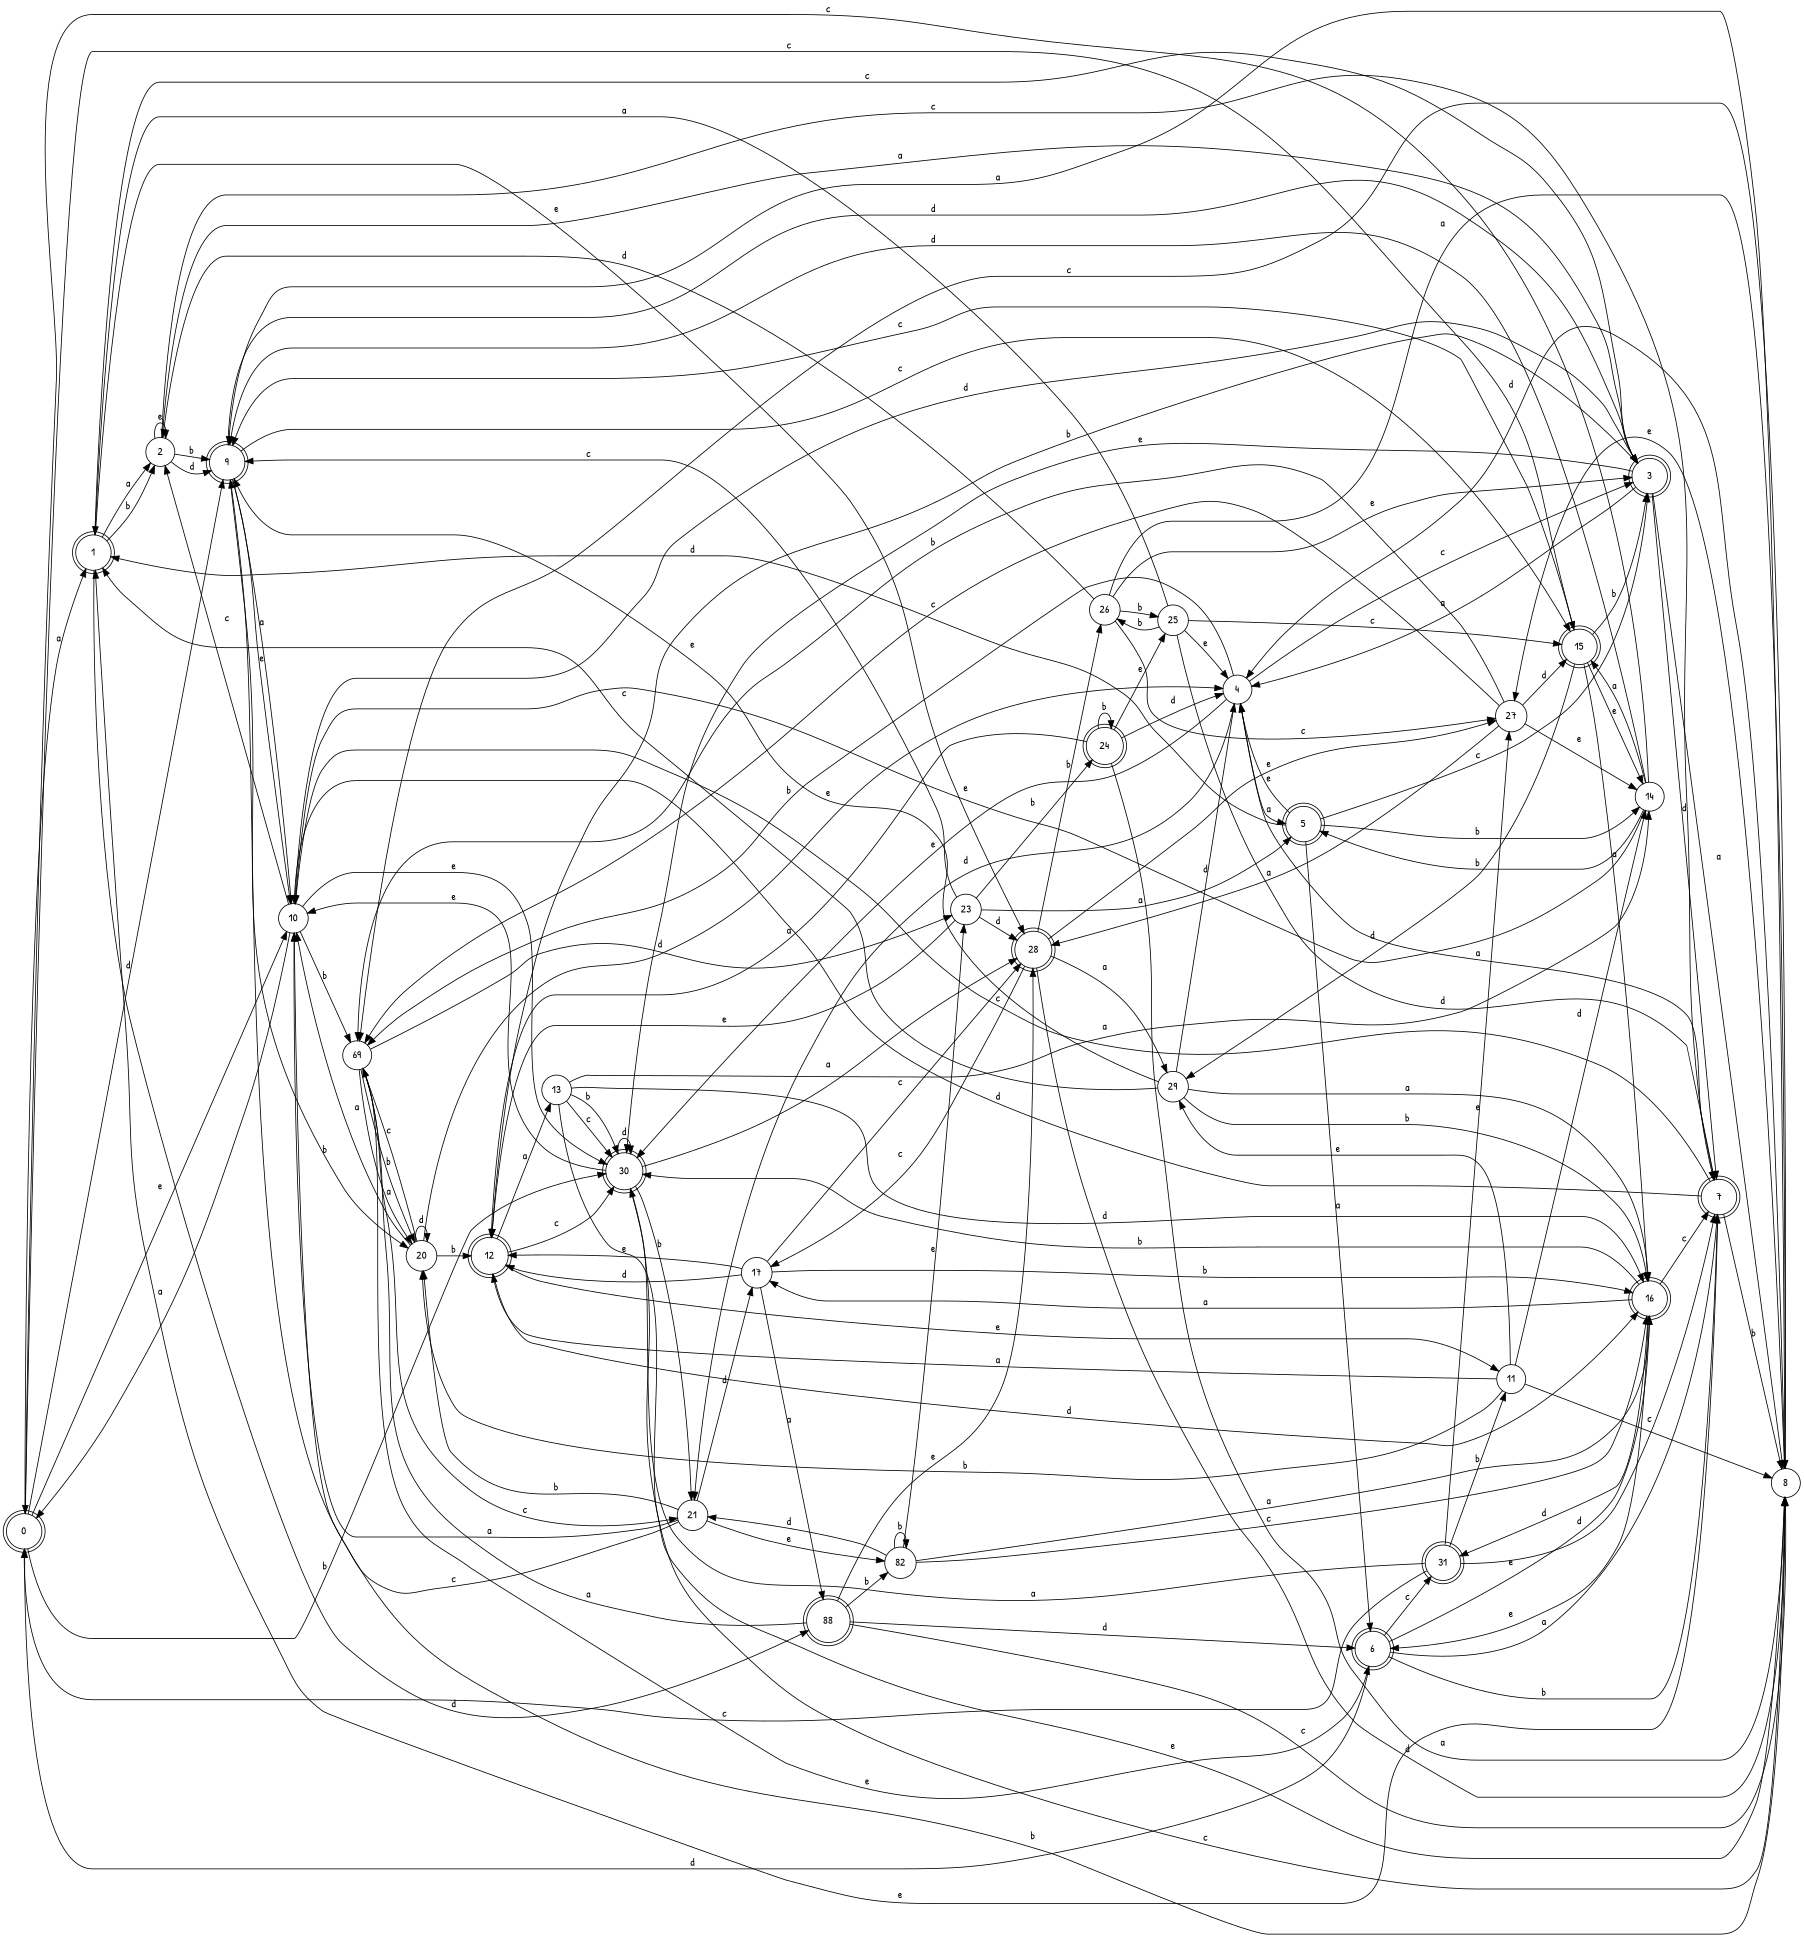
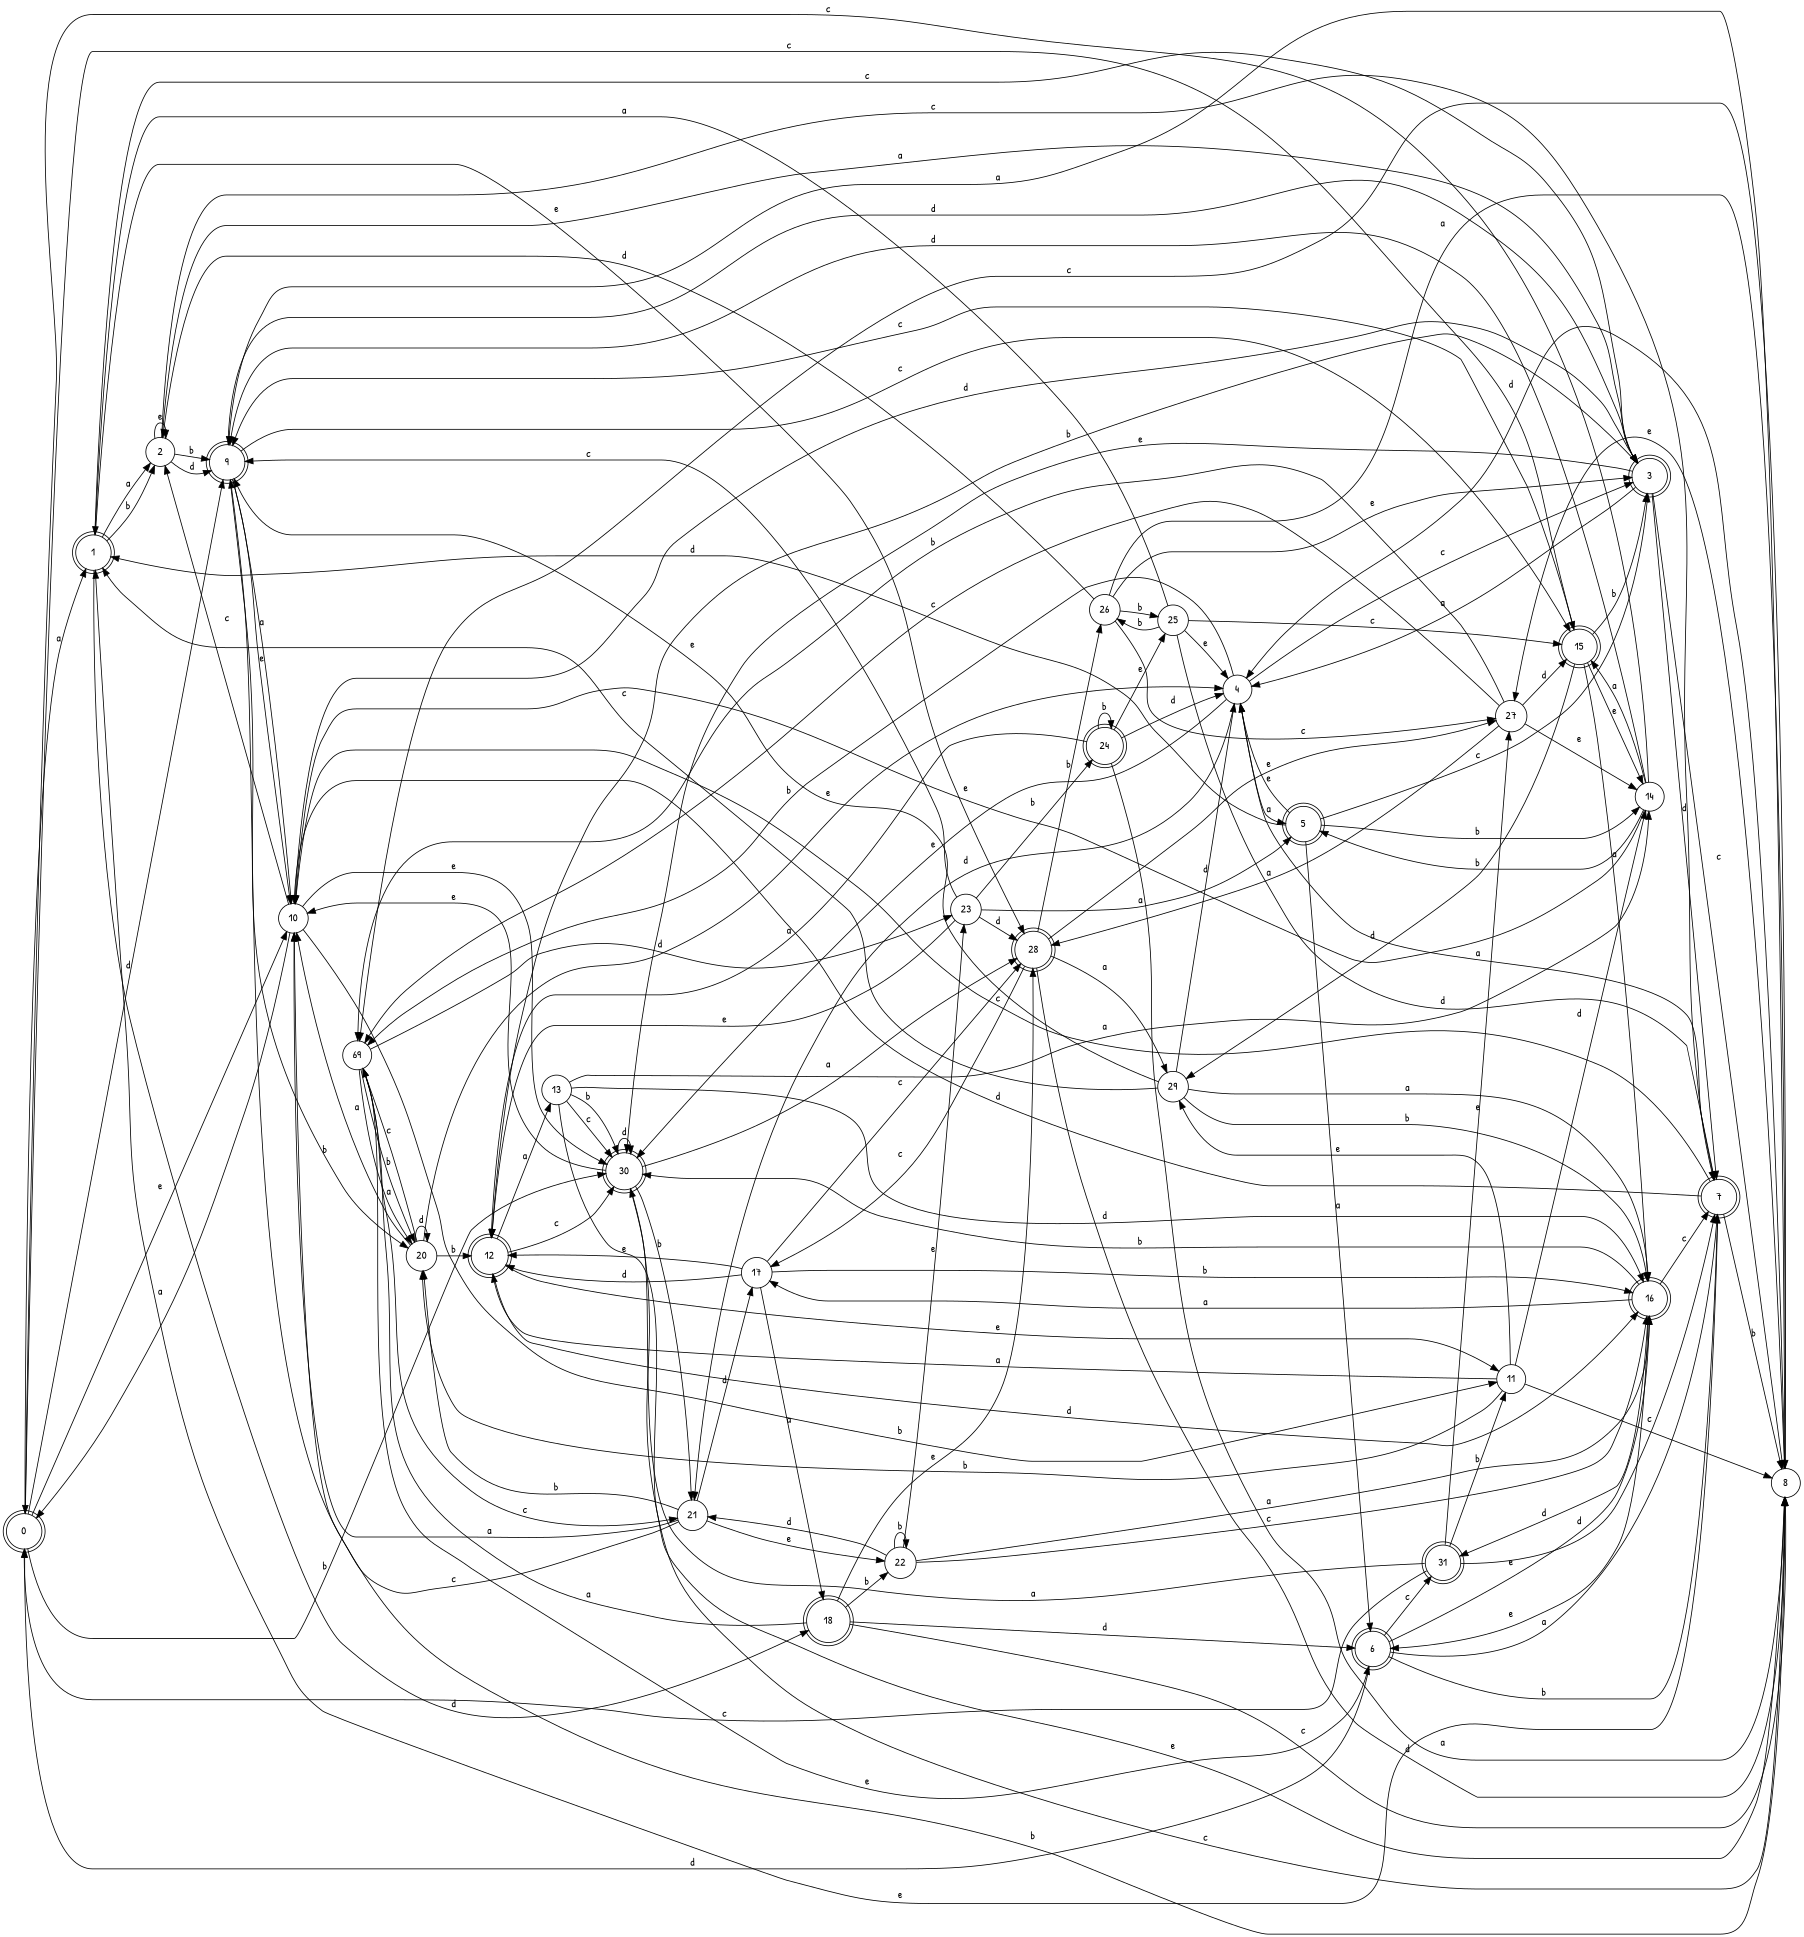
(1719, 857) -> (1719, 857)
(324, 983) -> (768, 1414)
(900, 1563) -> (900, 1563)
(828, 1621) -> (828, 1621)
